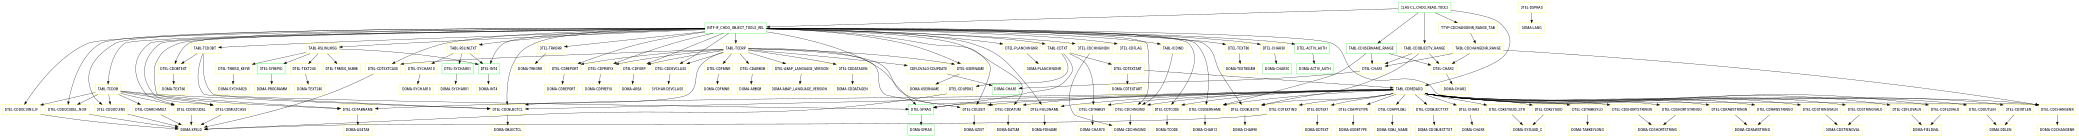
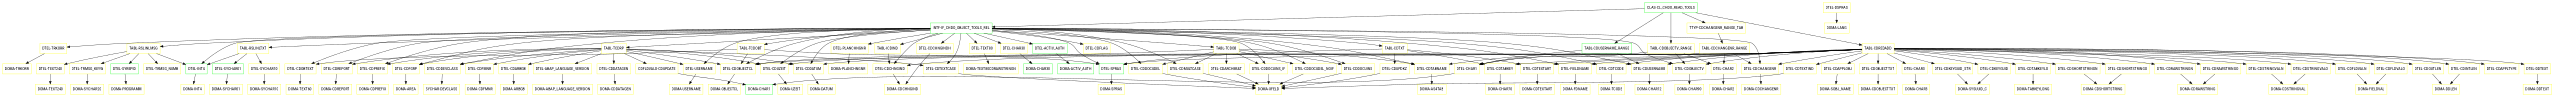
(1409, 59) -> none
(1241, 69) -> (991, 69)
(1280, 80) -> (1709, 56)
(921, 130) -> (1111, 89)
(1353, 130) -> none
